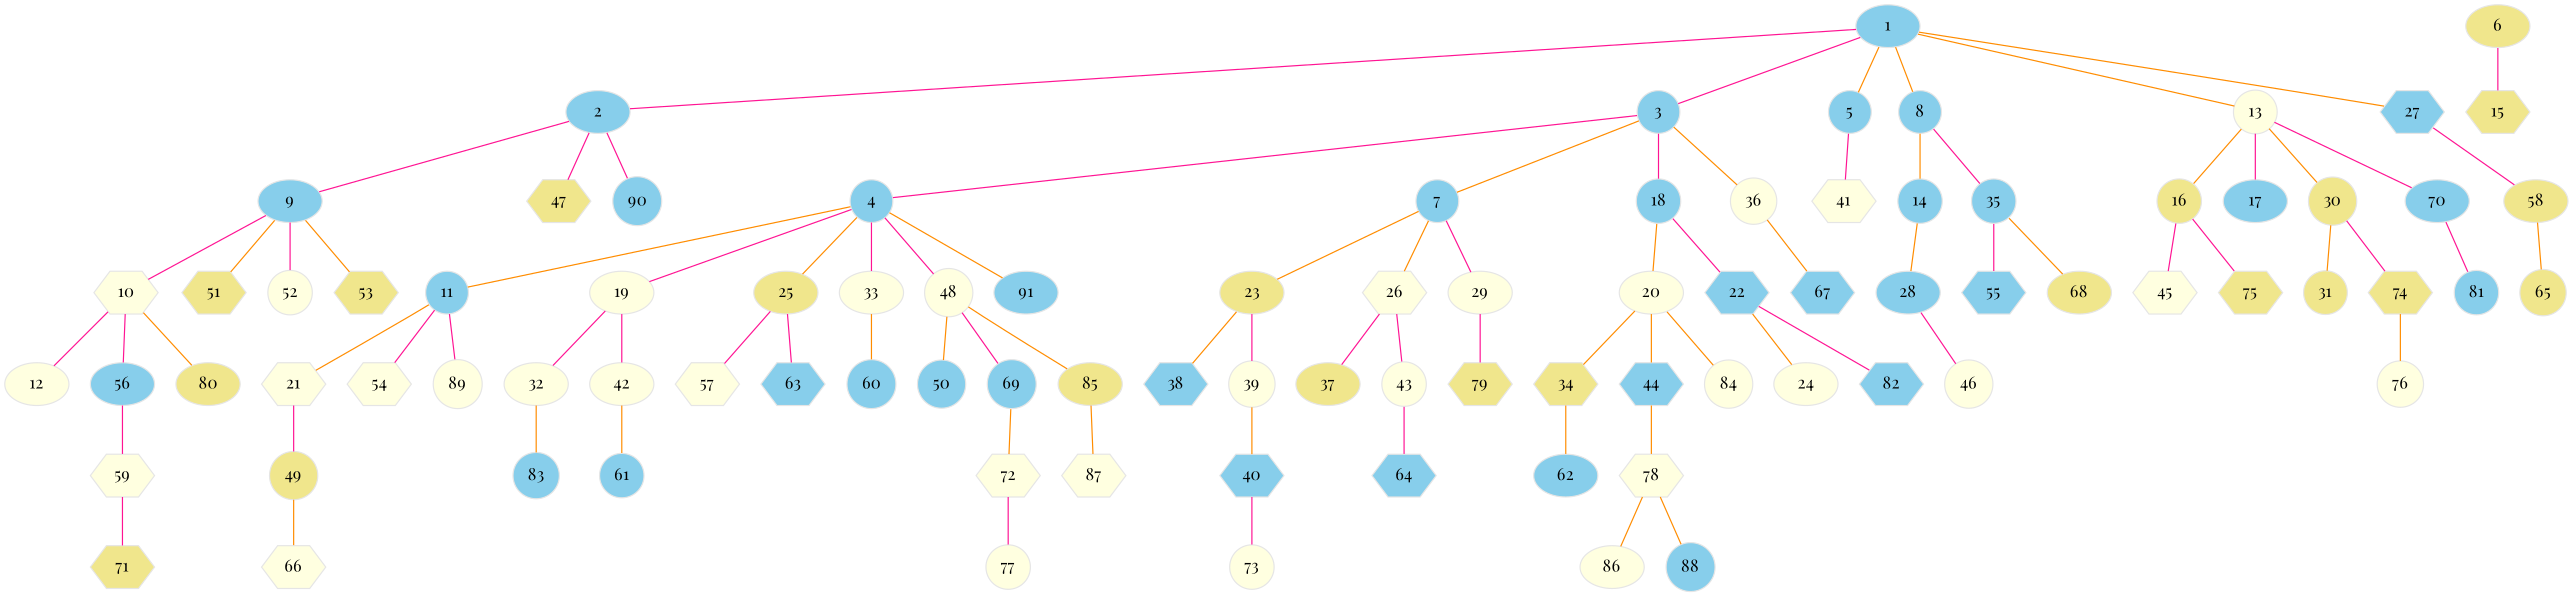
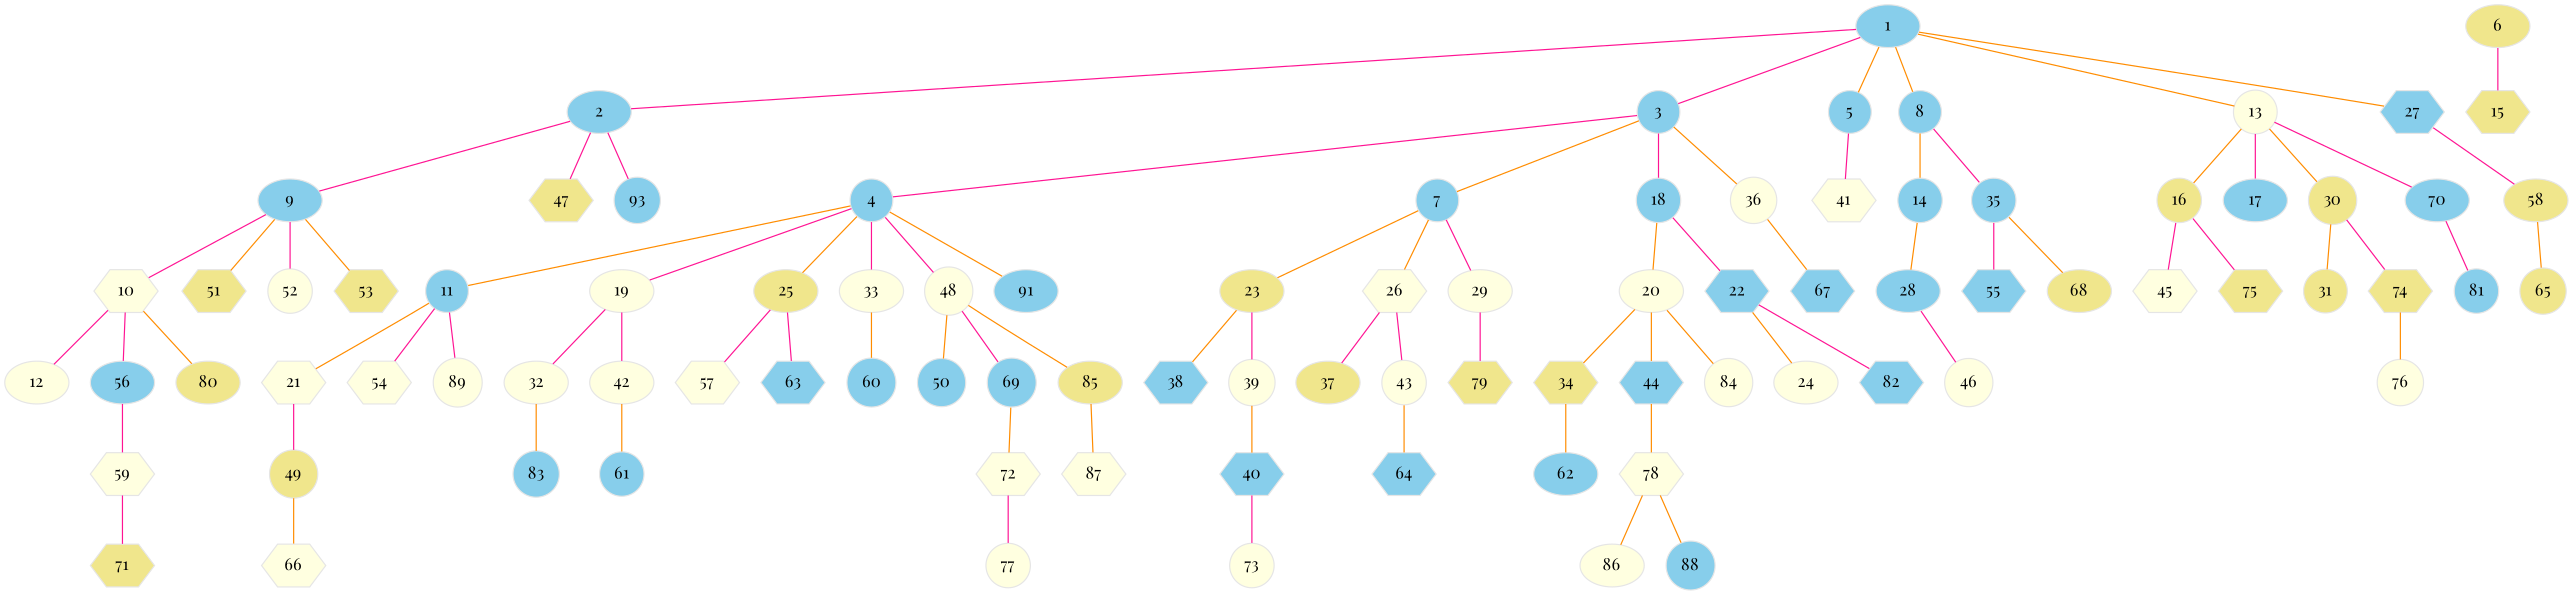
(637, 201) -> (637, 200)
(1404, 430) -> (1404, 429)
